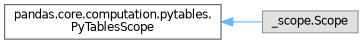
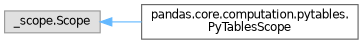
(248, 22) -> (127, 22)
